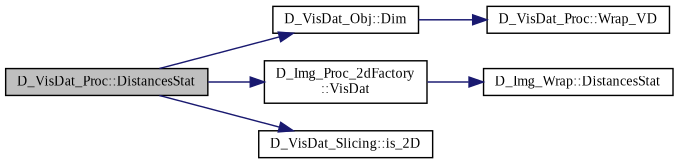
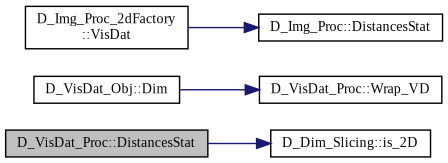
(219, 53) -> none
(229, 82) -> none
(578, 82) -> (351, 28)
(346, 144) -> (351, 144)
